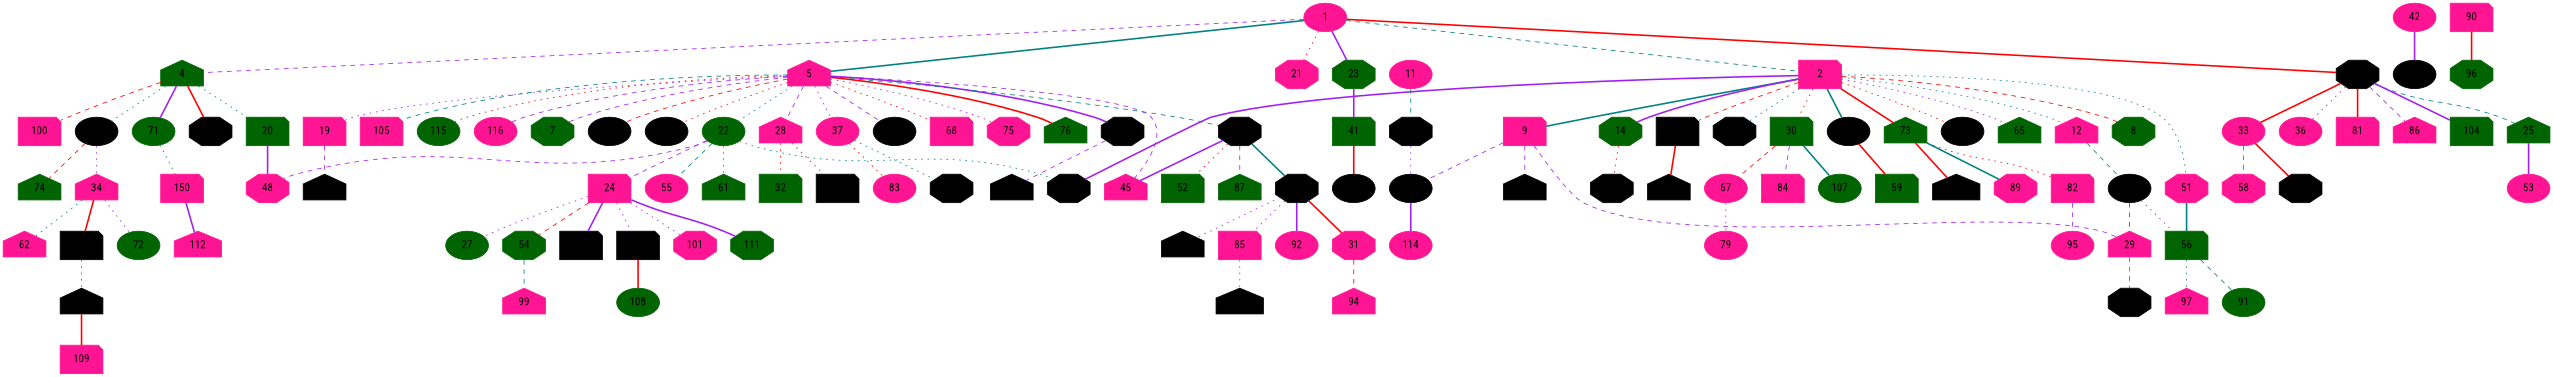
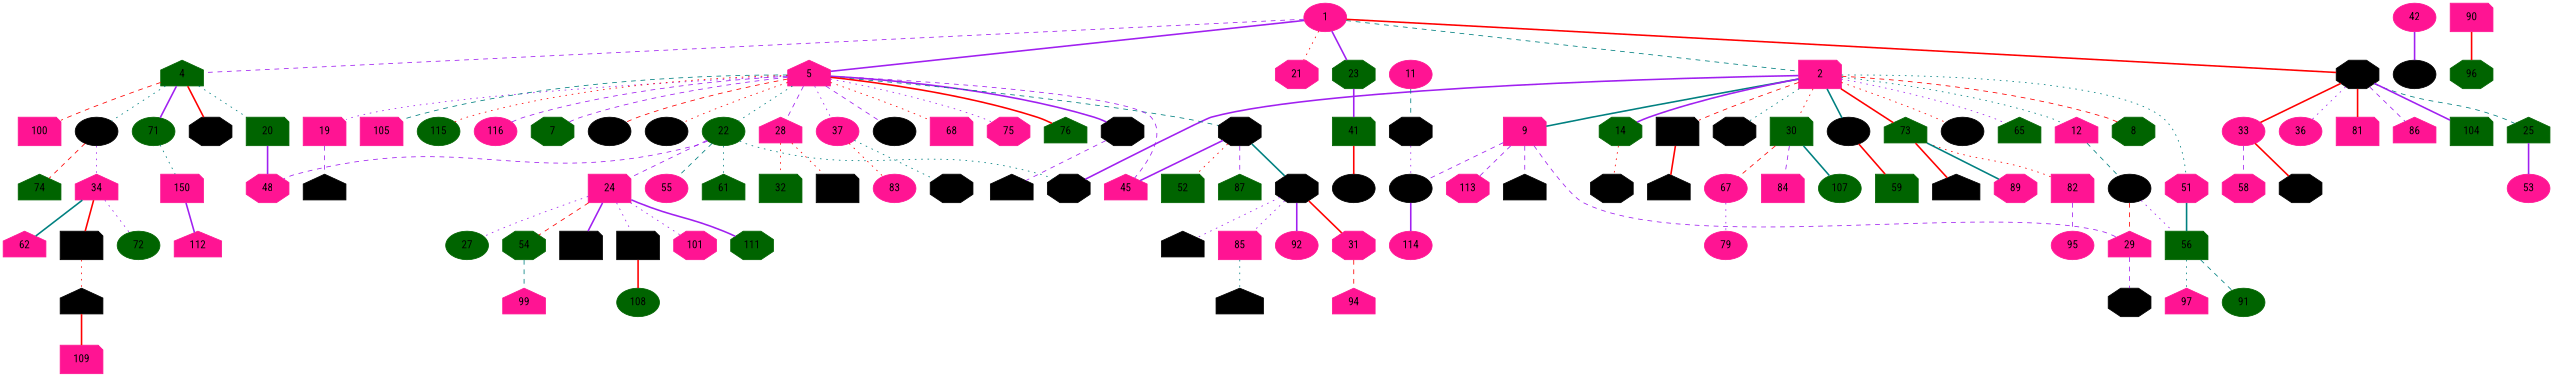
(1067, 46) -> (1067, 46)
none -> (1468, 188)
(59, 218) -> (59, 218)
